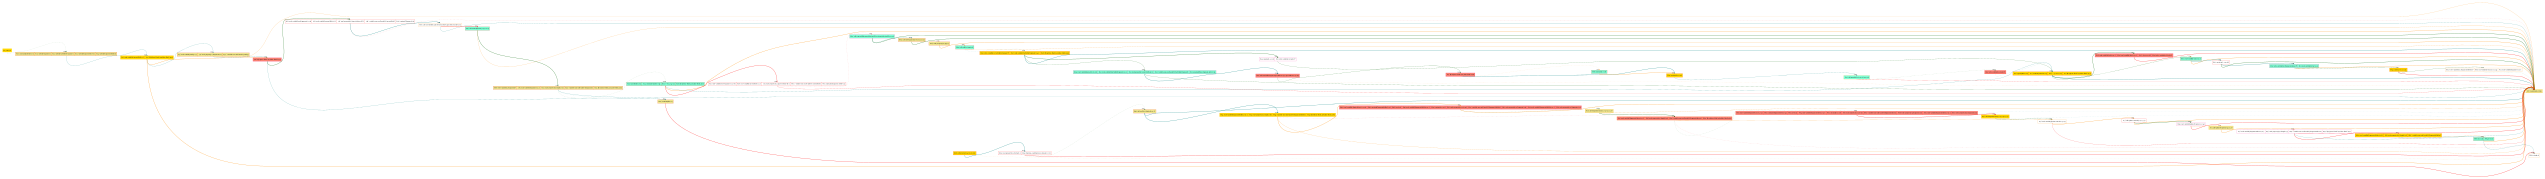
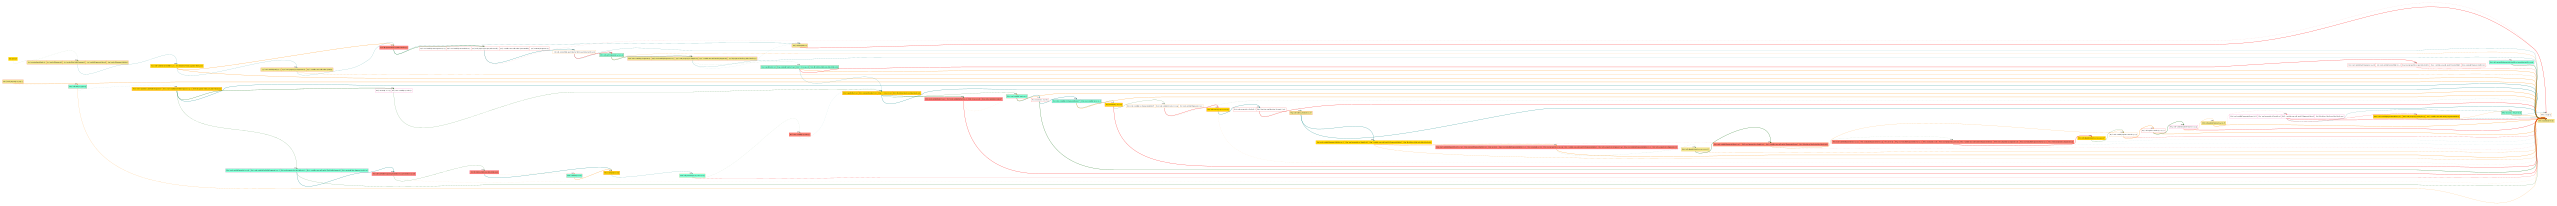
(912, 40) -> none
none -> (1189, 111)
